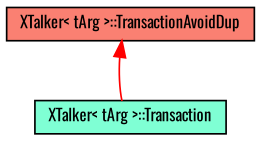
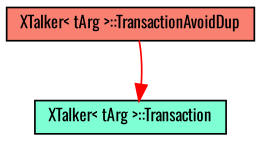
(119, 79) -> (142, 62)
